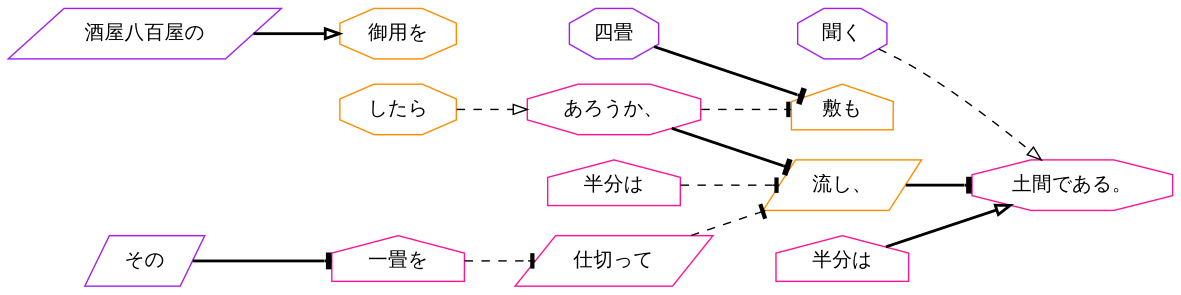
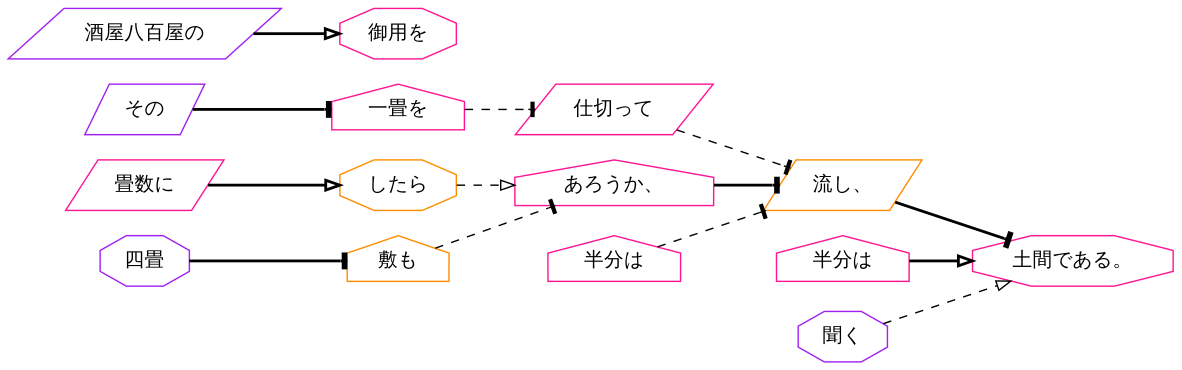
(398, 34) -> (398, 34)
(614, 109) -> (614, 185)
(742, 109) -> (492, 228)
none -> (145, 185)
